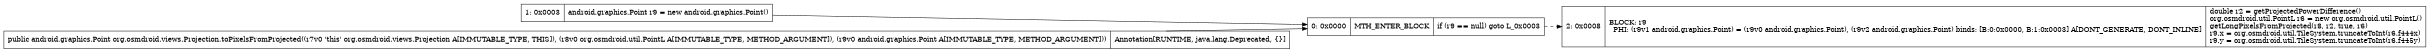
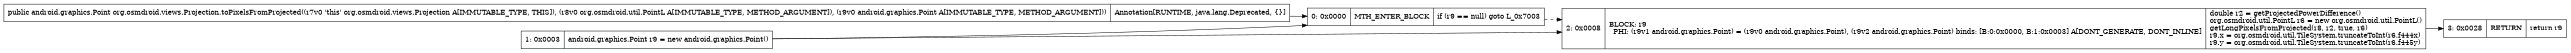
(1489, 26) -> (1489, 17)
none -> (2505, 29)
none -> (1165, 36)
